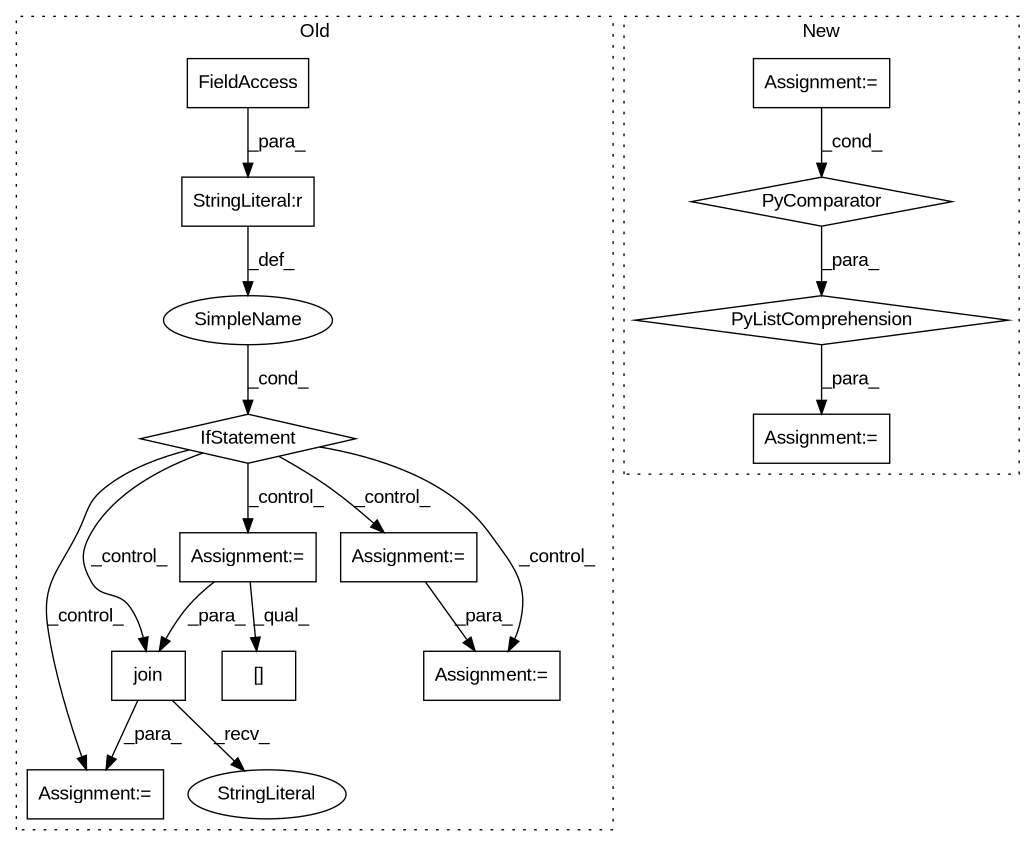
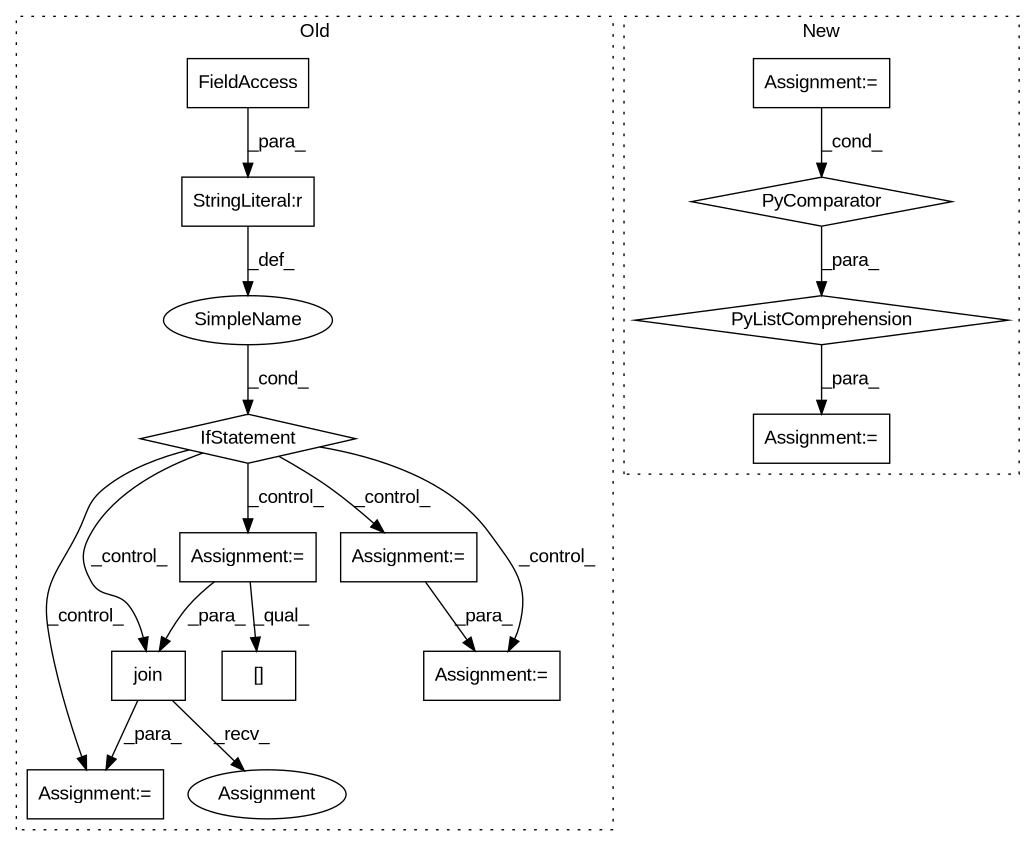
(267, 794) -> (267, 794)
